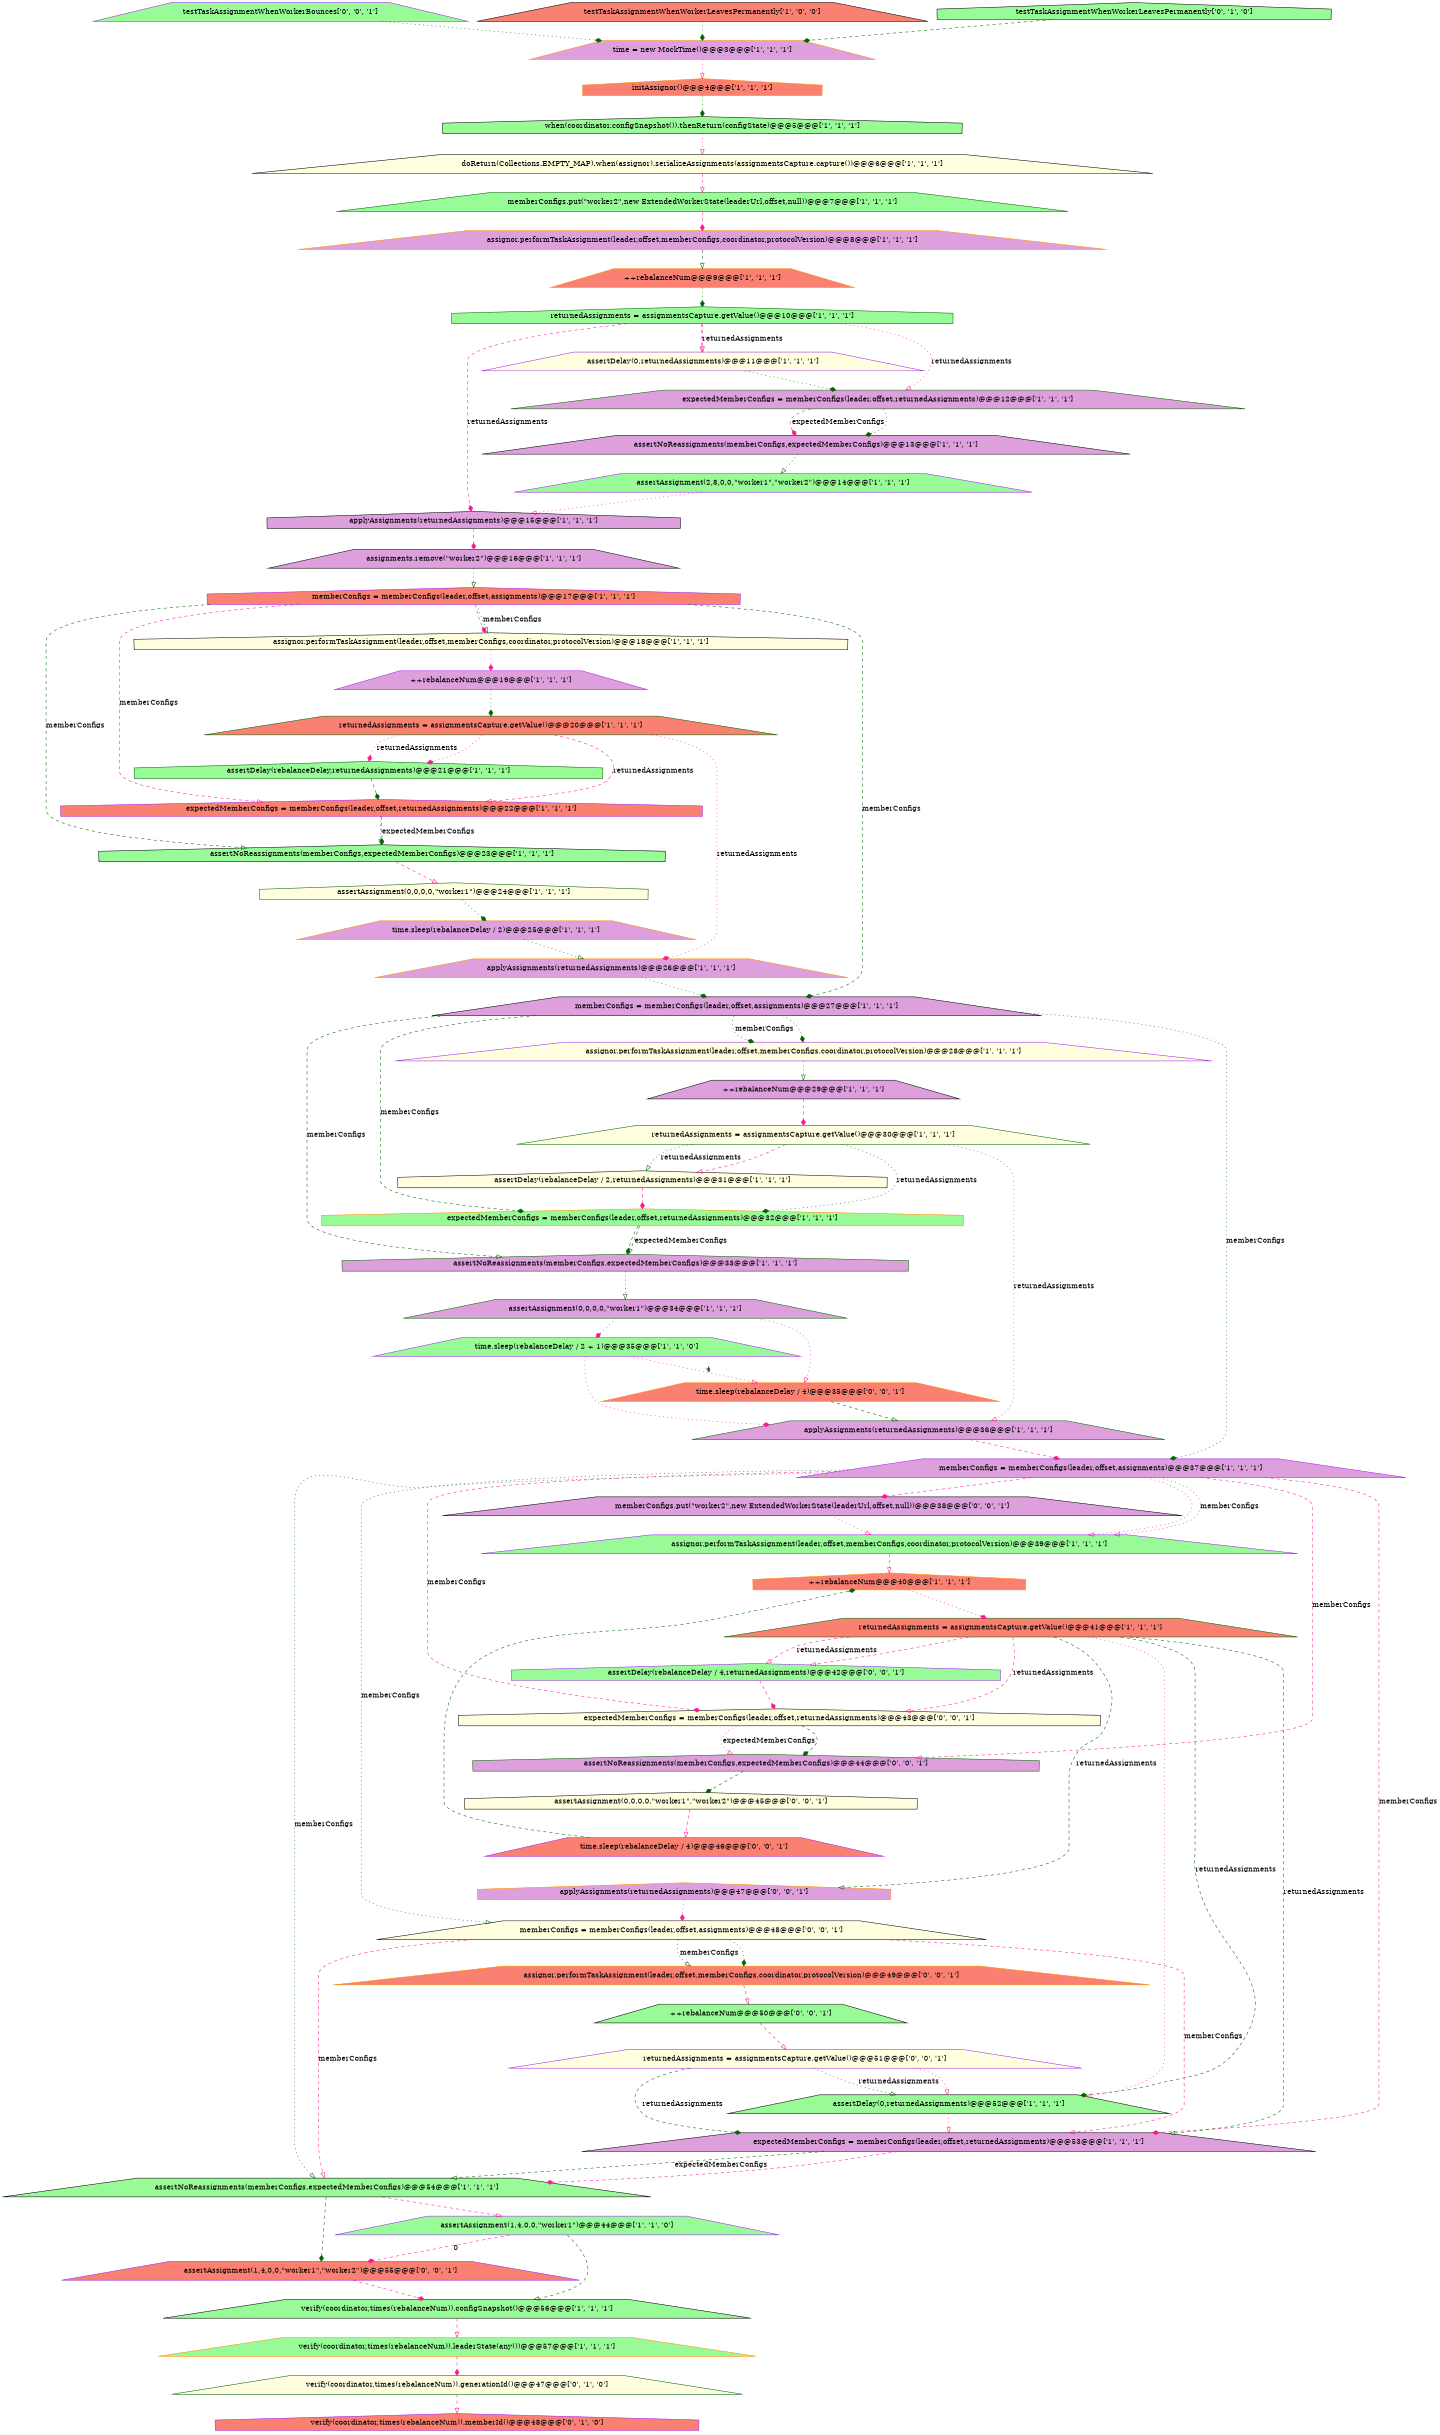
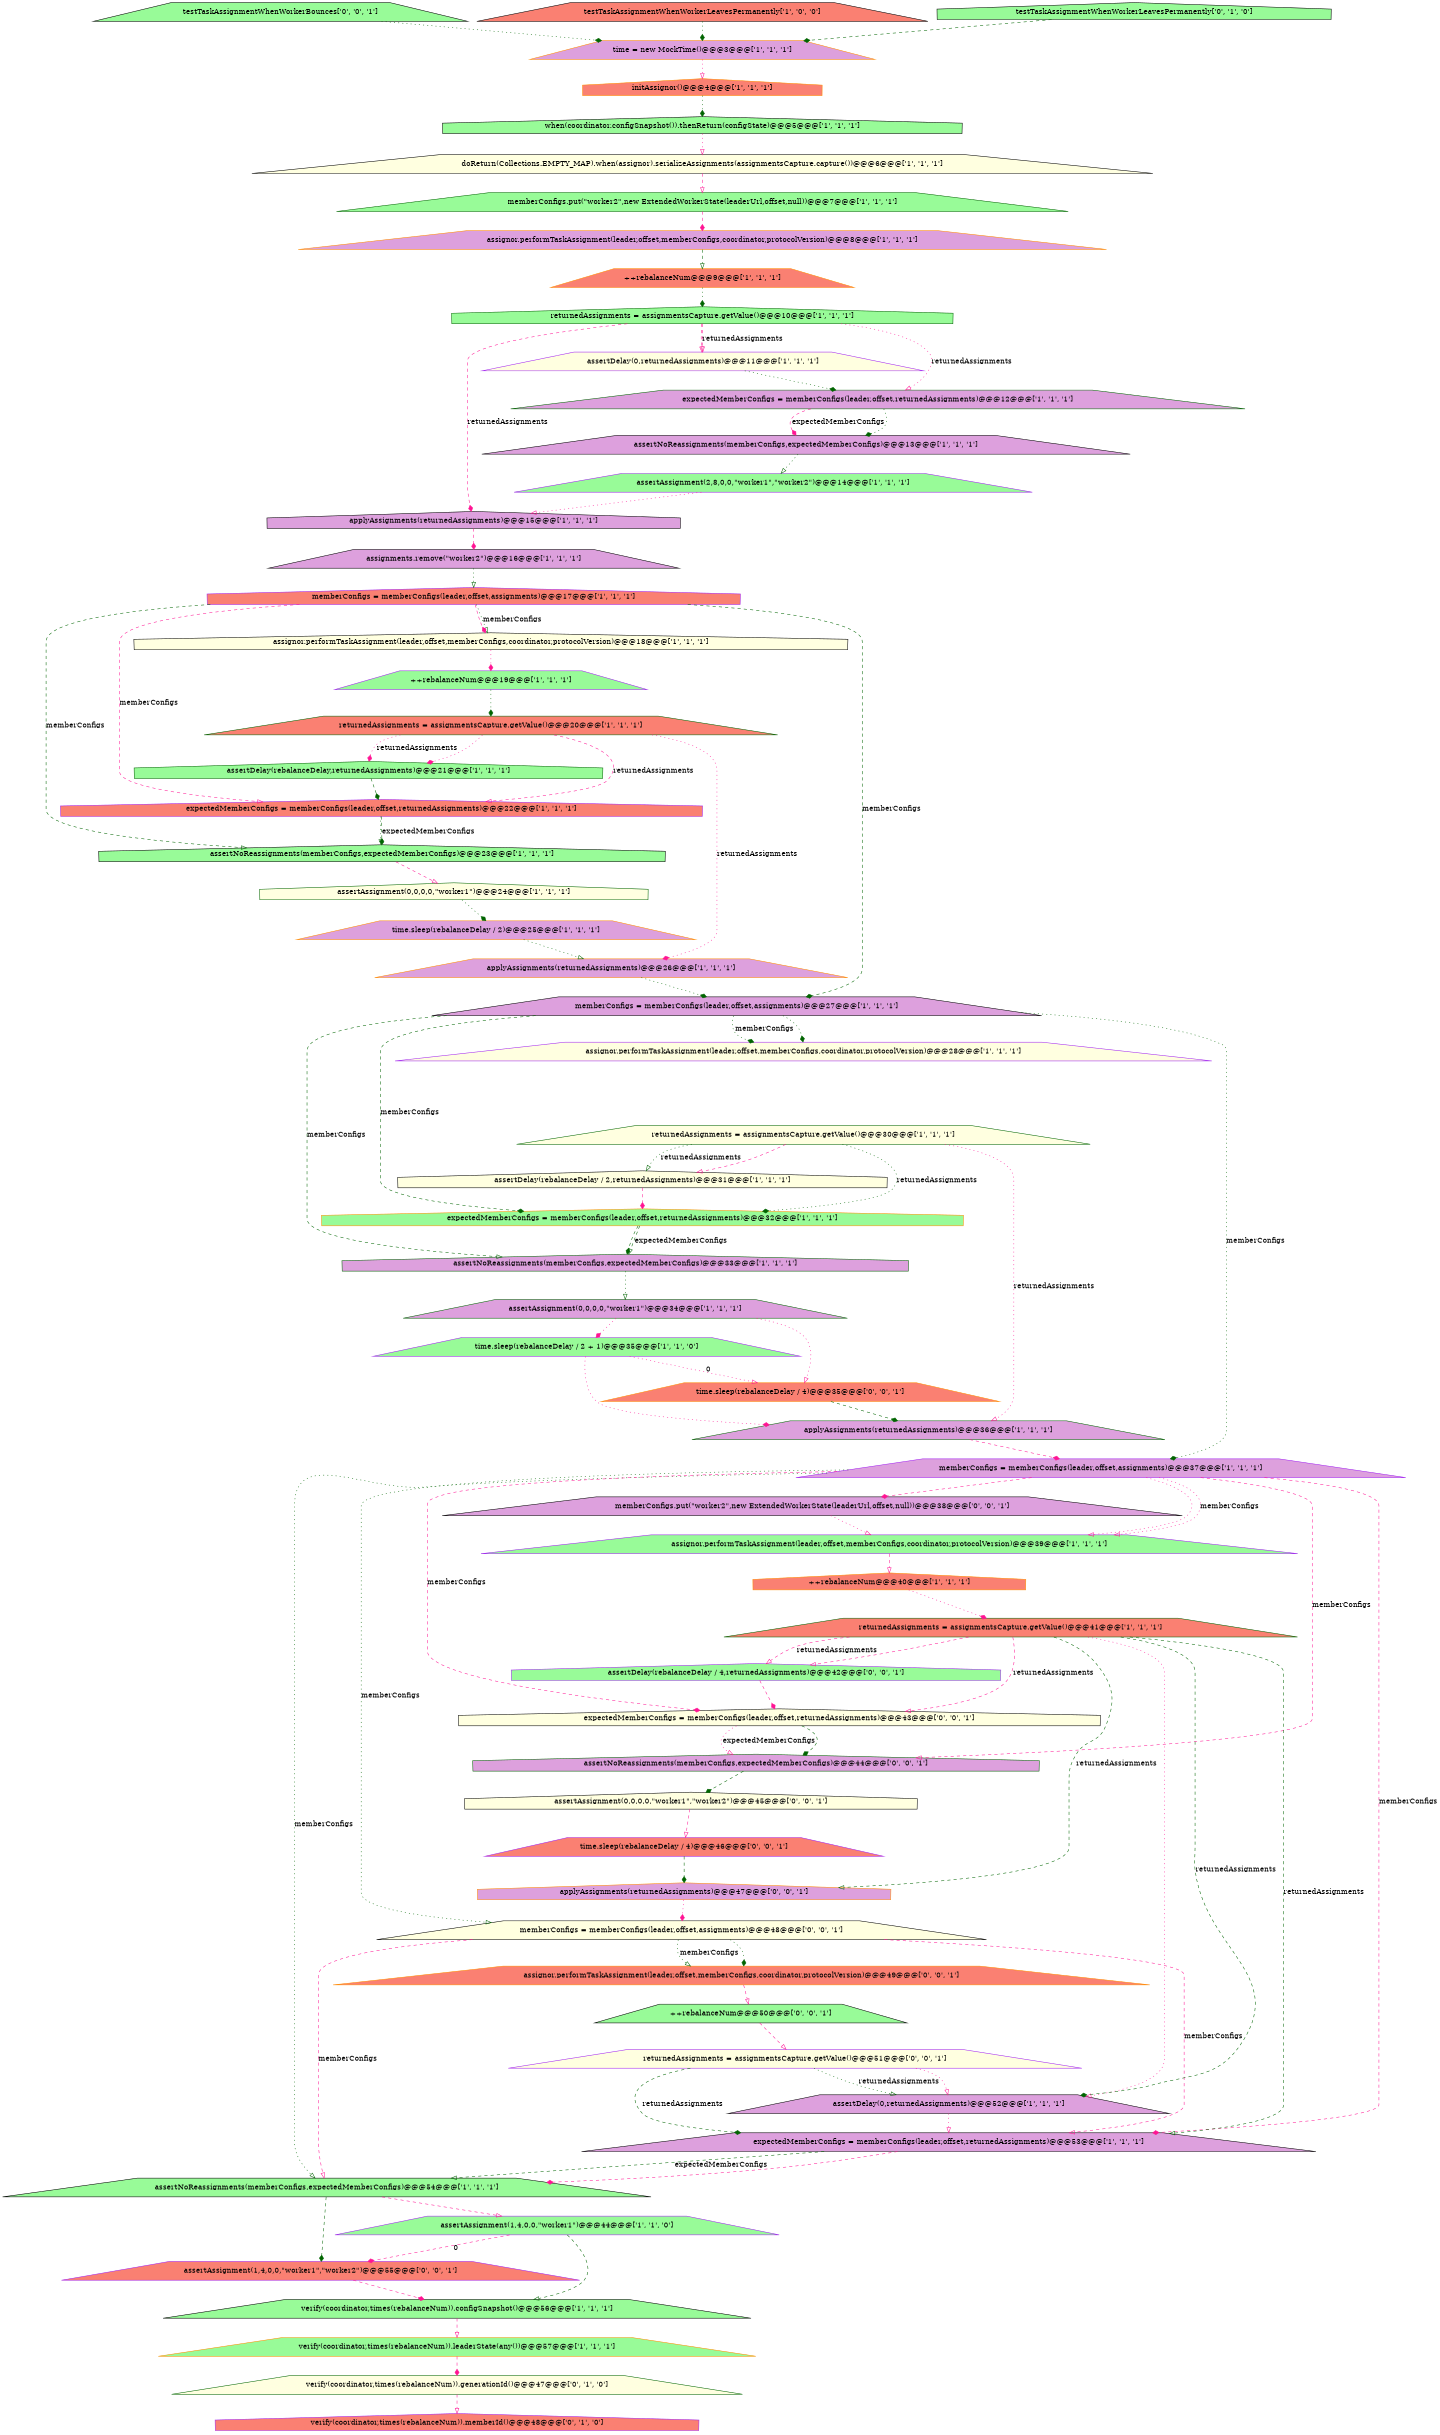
(280, 12) -> (280, 12)
(491, 680) -> (491, 680)
(803, 1090) -> none
(709, 1370) -> (709, 1370)
(862, 1410) -> (862, 1410)
(512, 1646) -> (684, 1866)
(949, 2104) -> (949, 2104)
